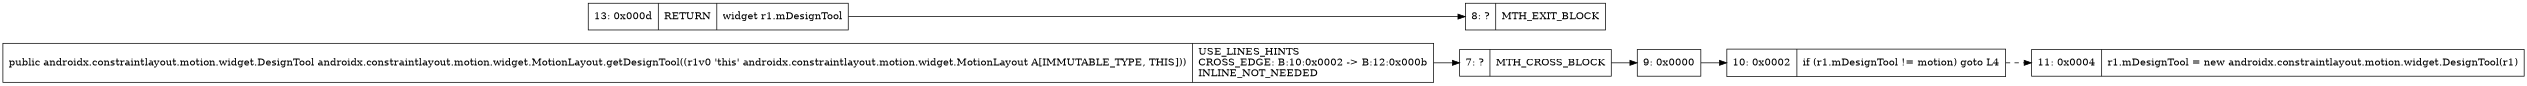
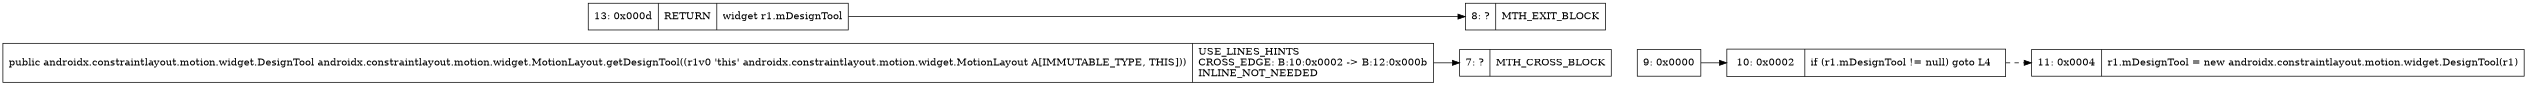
(1901, 62) -> (1901, 62)
(1621, 63) -> none
